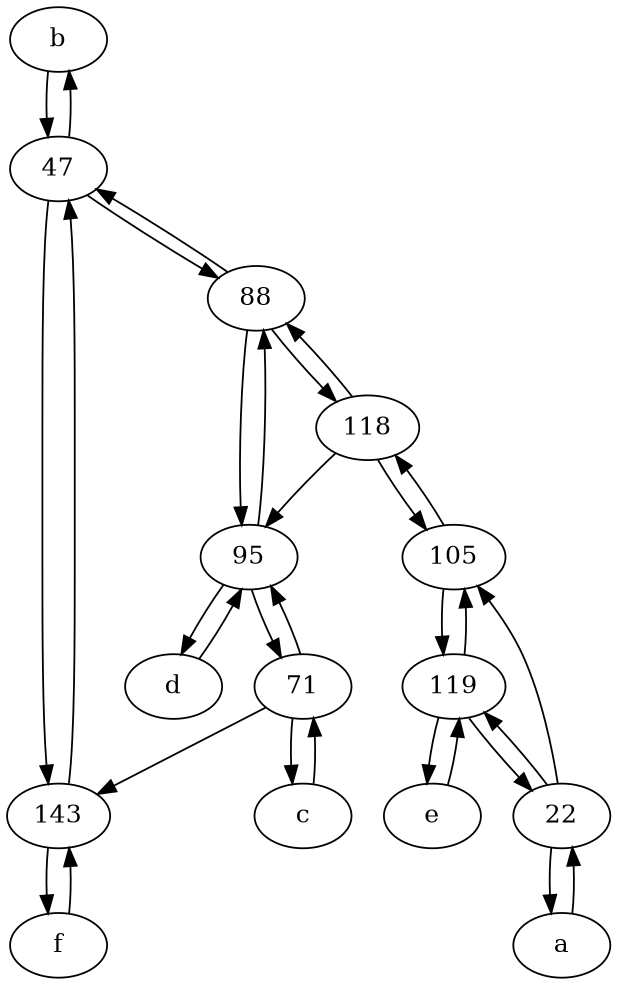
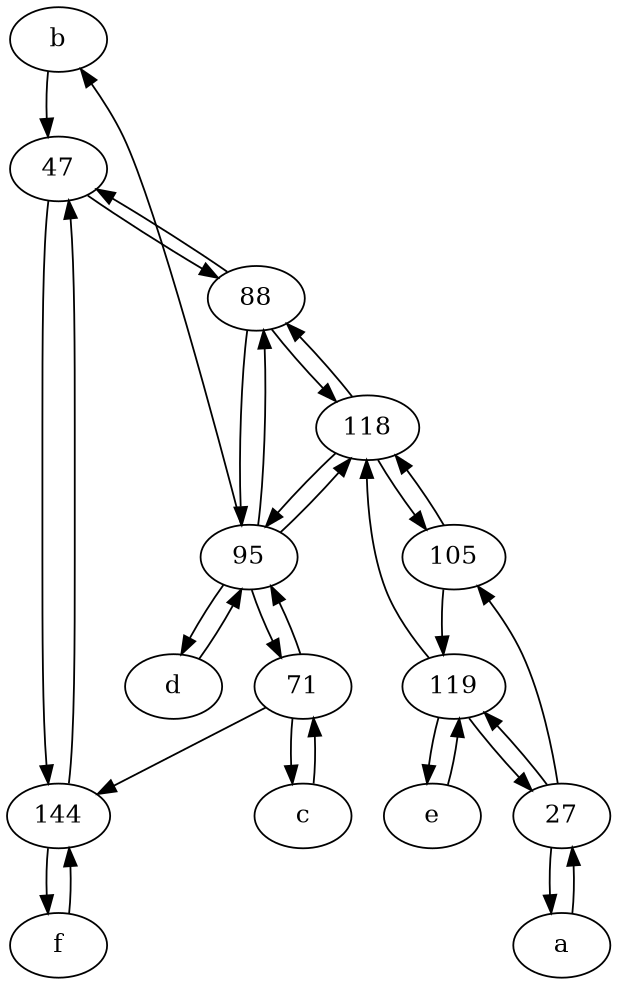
(71, 113) -> (179, 300)
none -> (310, 503)
(466, 631) -> (381, 574)
(59, 816) -> (59, 816)
(562, 816) -> (562, 816)
